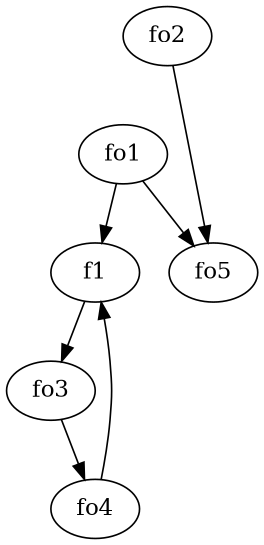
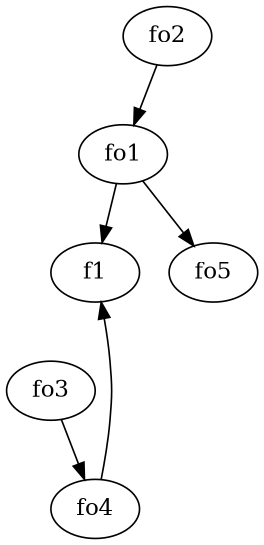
(189, 146) -> (148, 87)
(76, 324) -> none
